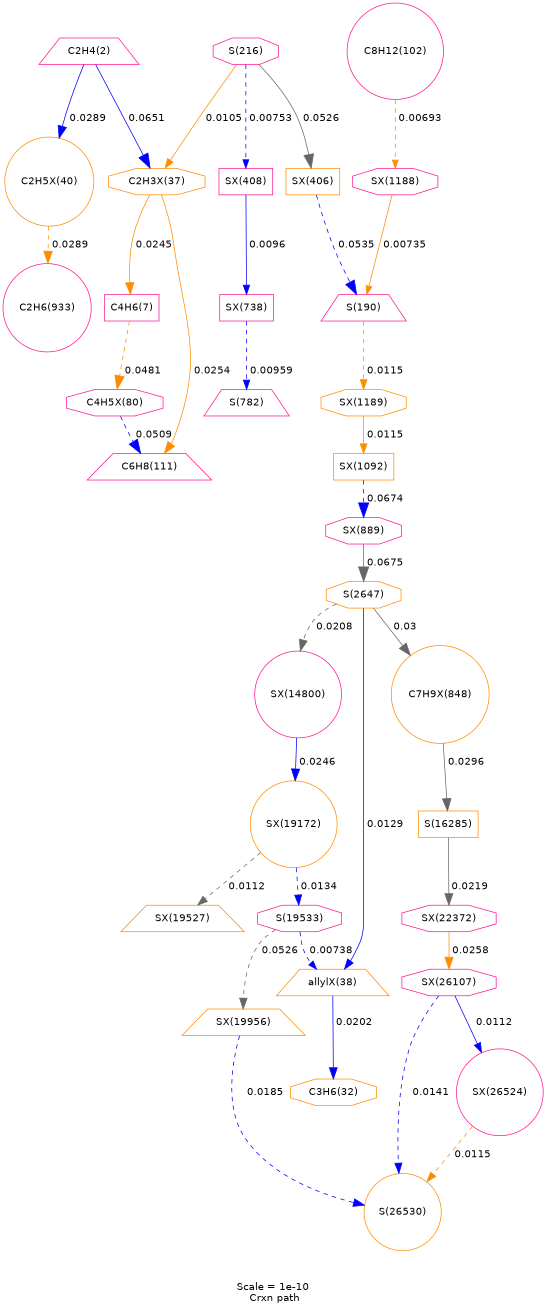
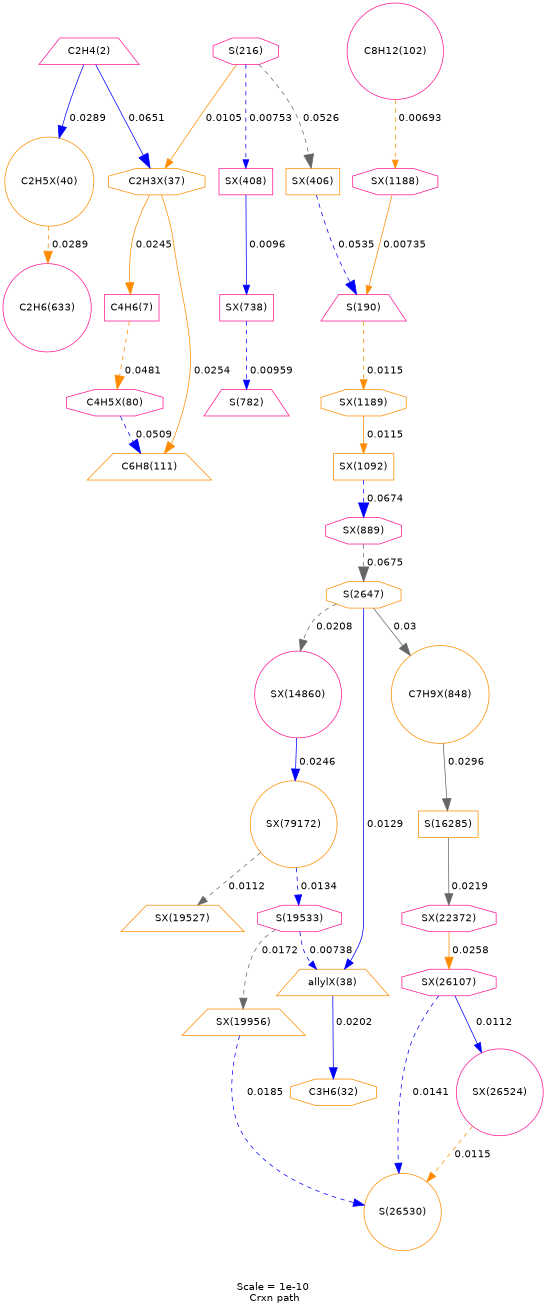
(291, 106) -> (291, 106)
(47, 308) -> (47, 308)
(149, 467) -> (149, 467)
(364, 556) -> (364, 556)
(298, 694) -> (298, 694)
(294, 824) -> (294, 824)
(279, 950) -> (279, 950)
